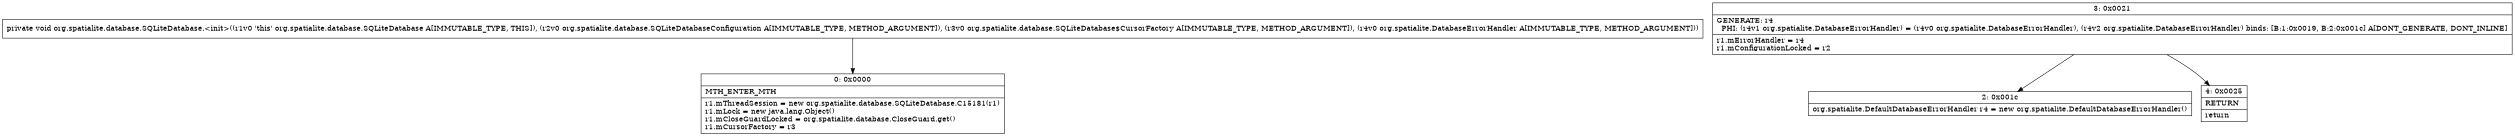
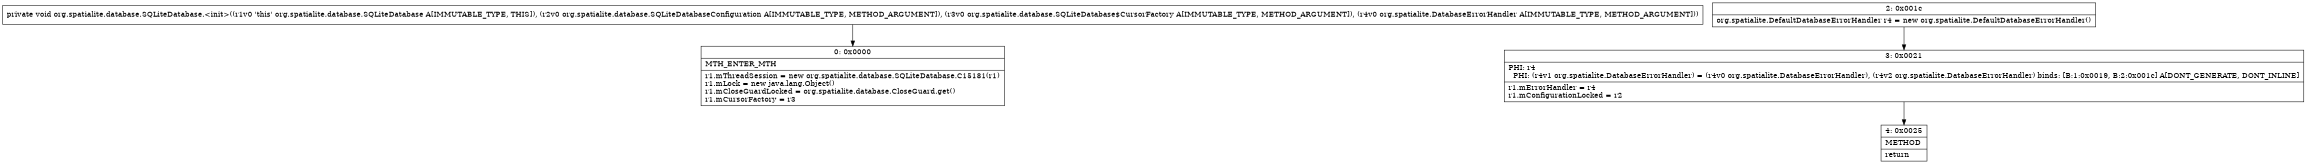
(1746, 21) -> (1523, 68)
(2048, 72) -> (1904, 36)
(2222, 103) -> (1903, 143)
